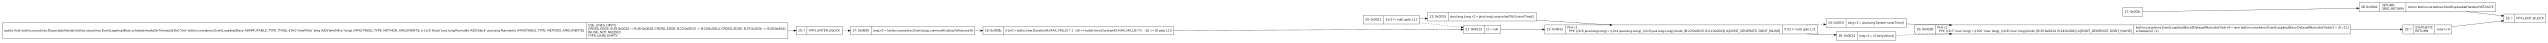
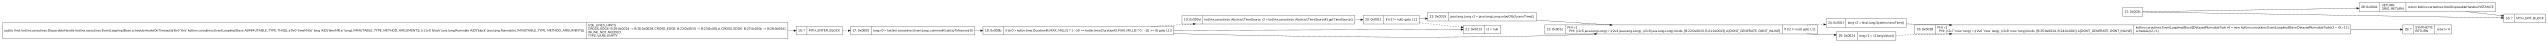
none -> (1268, 20)
(1876, 23) -> (1876, 23)
(2477, 24) -> (2322, 15)
(1521, 29) -> (1384, 37)
